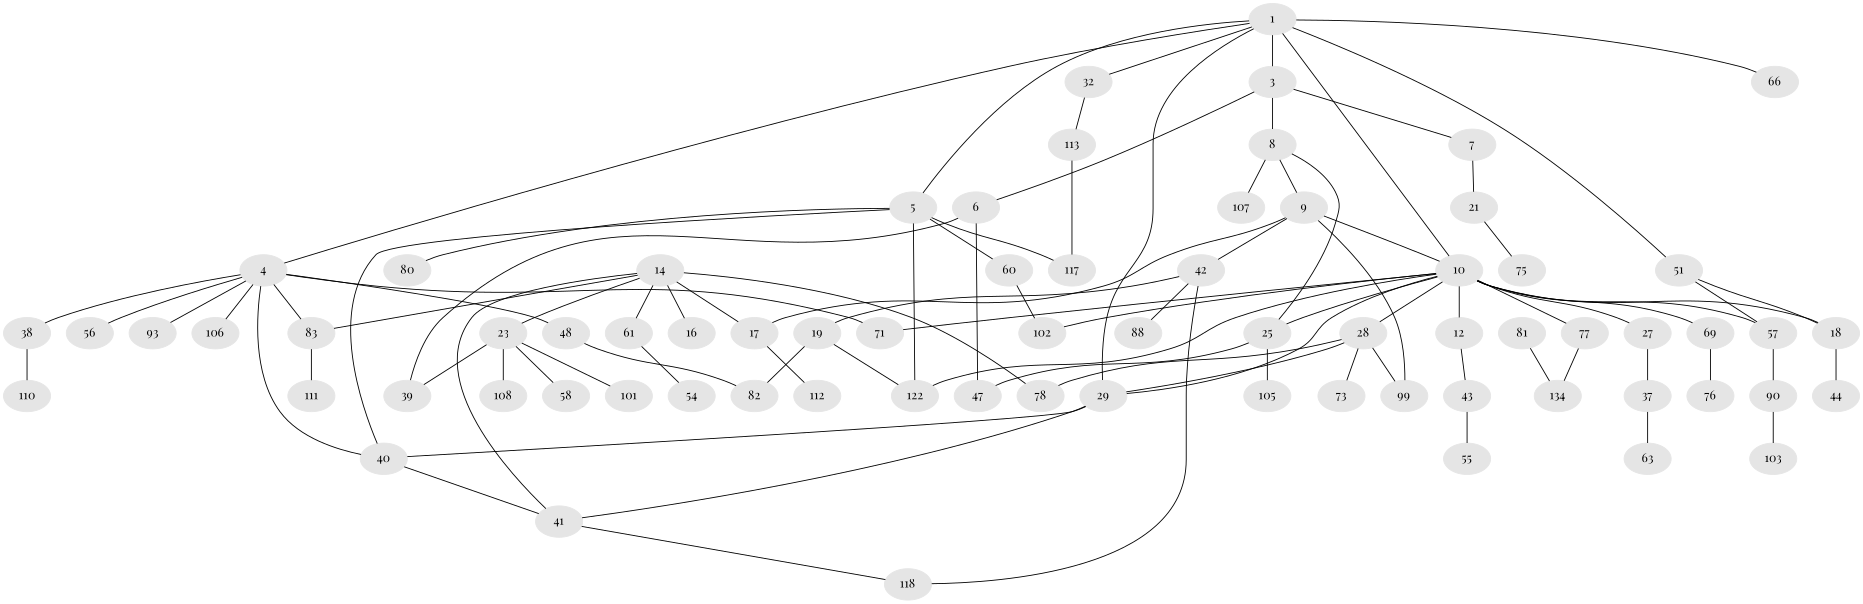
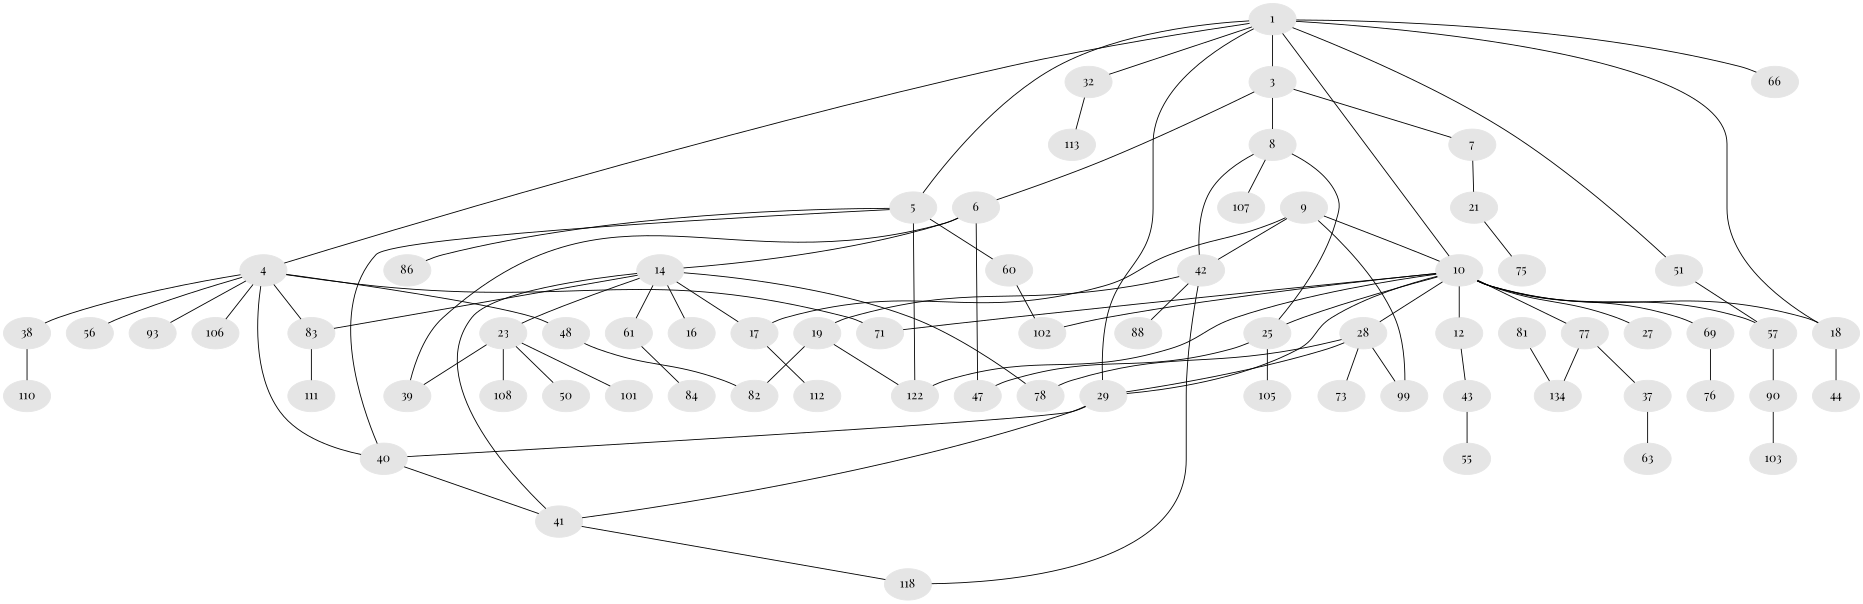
(1288, 176) -> (1208, 195)
none -> (822, 251)
(407, 270) -> (407, 270)
(1072, 270) -> none
(1758, 301) -> (1632, 73)
(1648, 365) -> (1616, 365)
(566, 396) -> (566, 396)
(692, 396) -> (692, 396)
